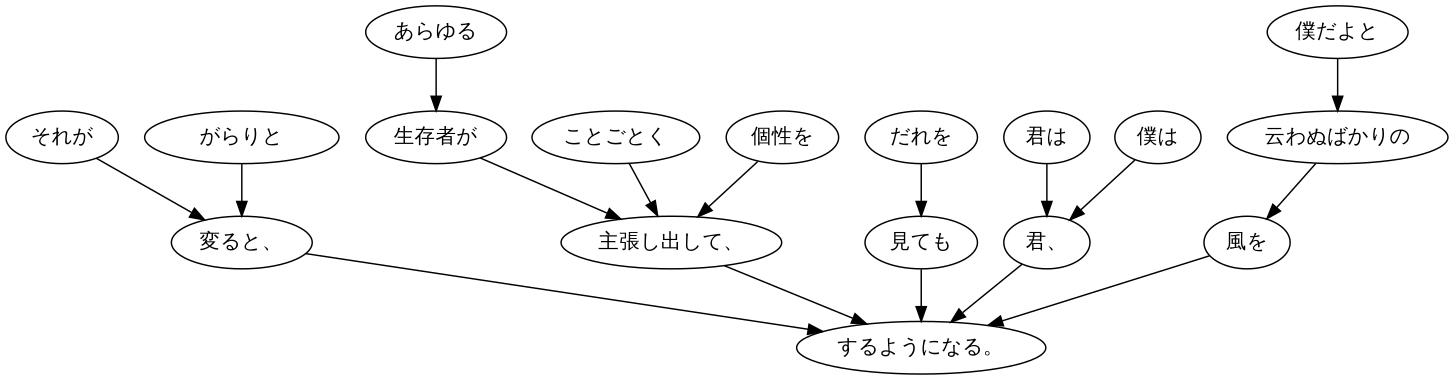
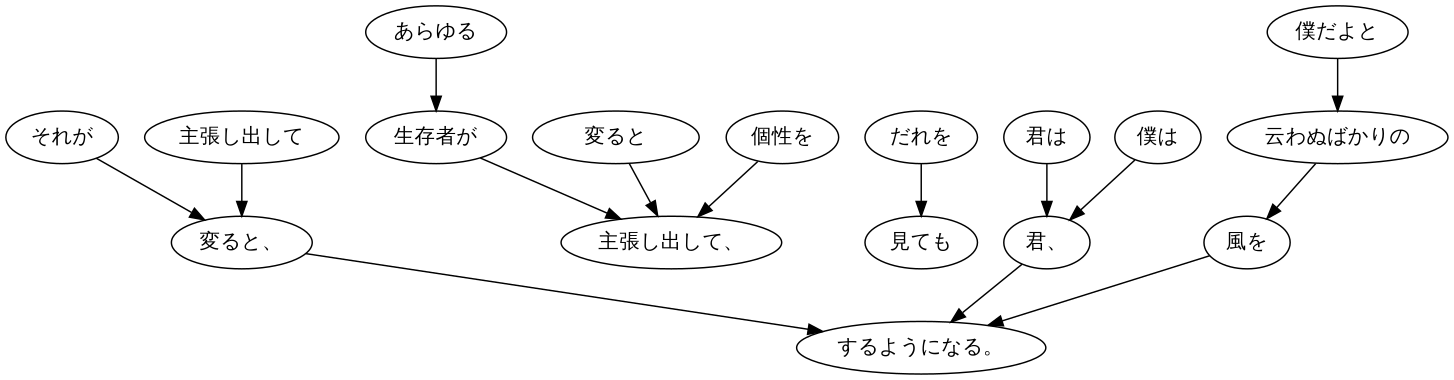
(242, 137) -> (242, 137)
(616, 137) -> (616, 137)
(921, 288) -> none
(789, 292) -> none
